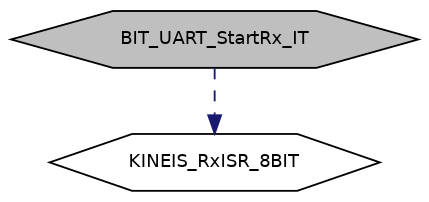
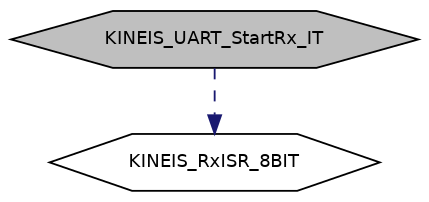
(215, 39) -> (215, 39)
